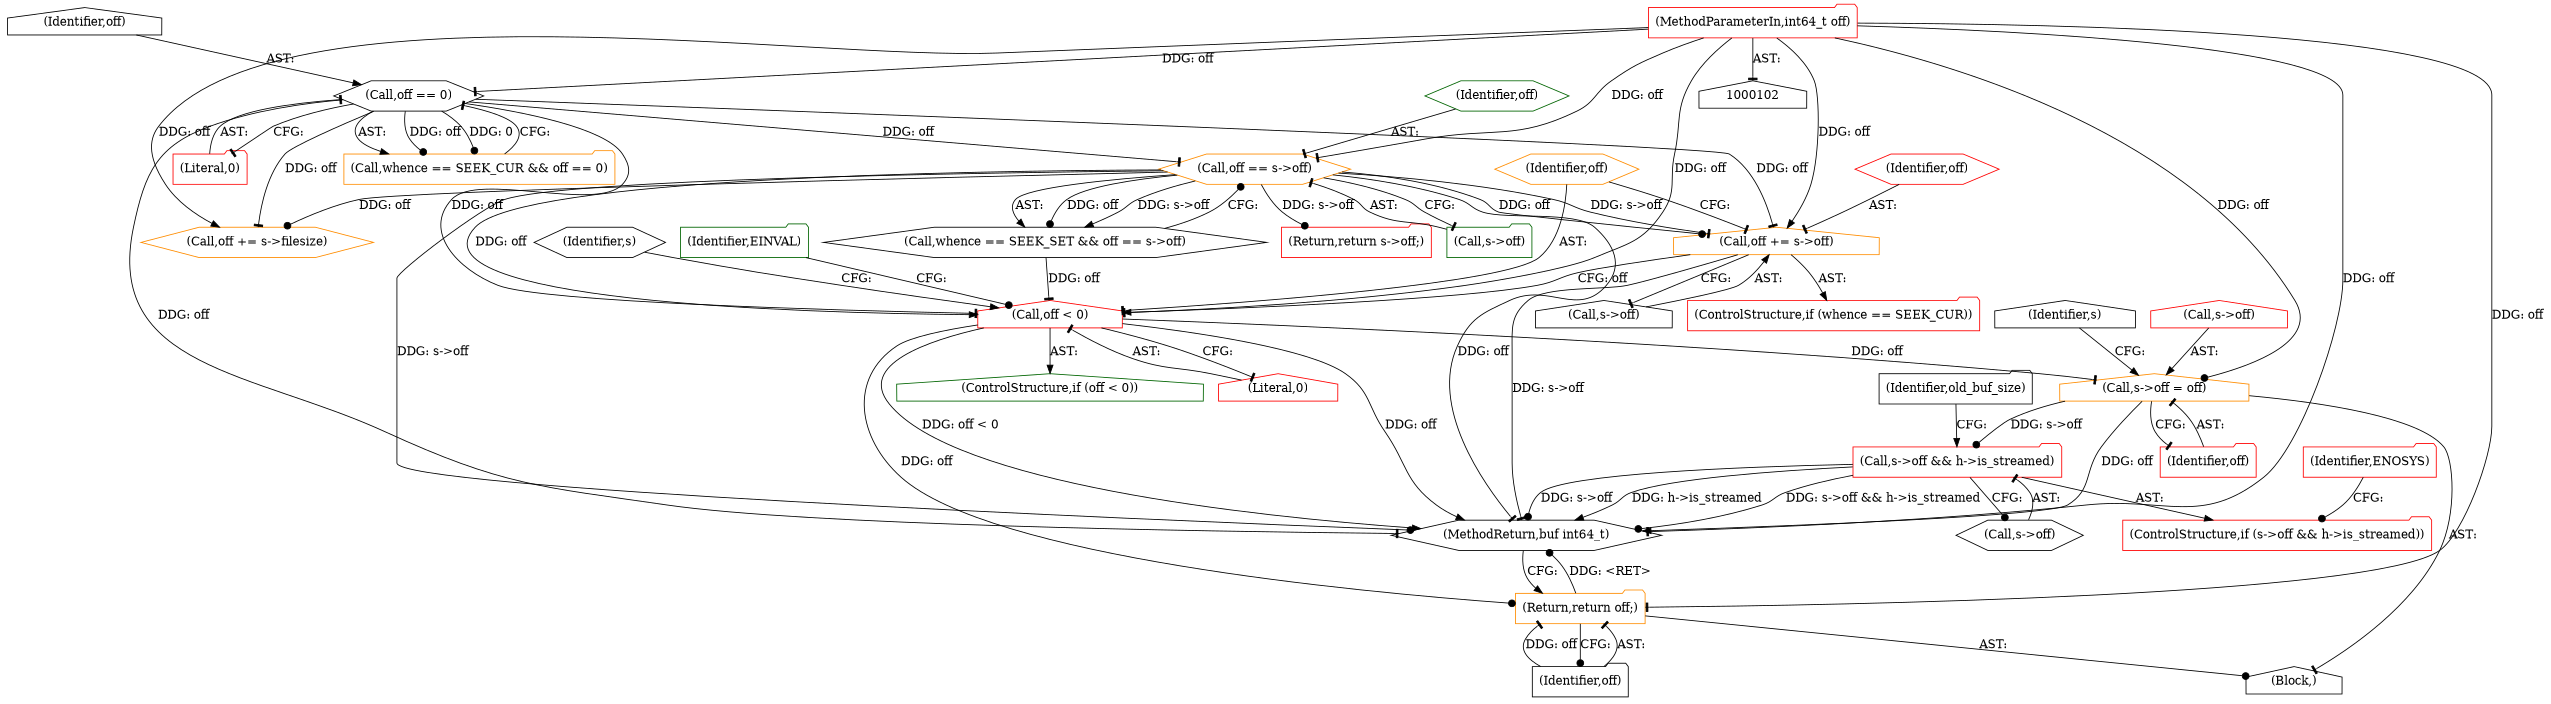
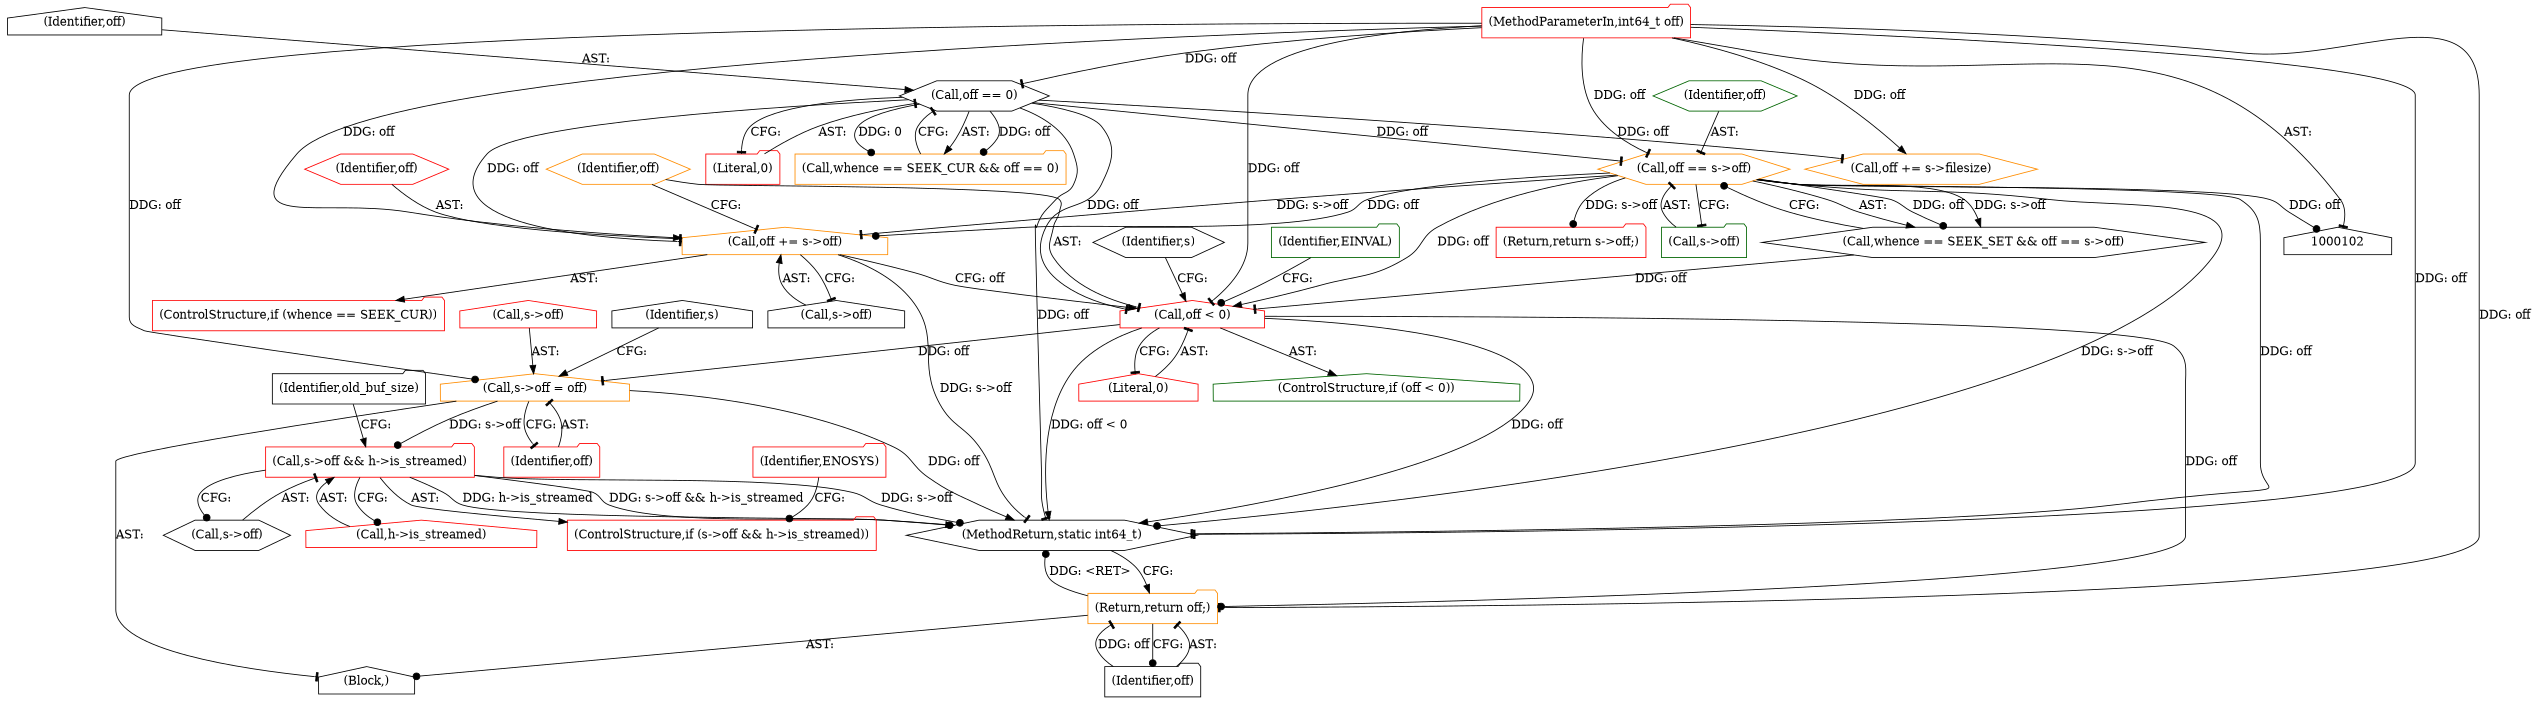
(727, 184) -> (2039, 188)
none -> (421, 535)
(1526, 535) -> (1052, 535)
